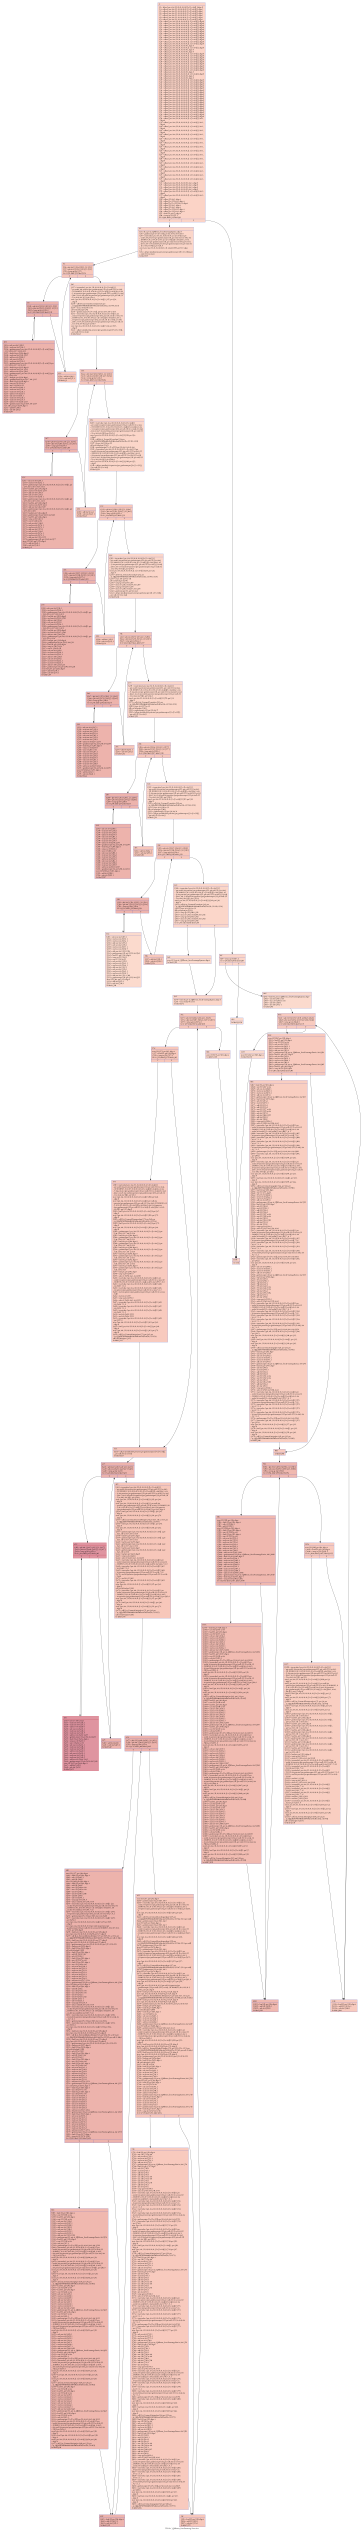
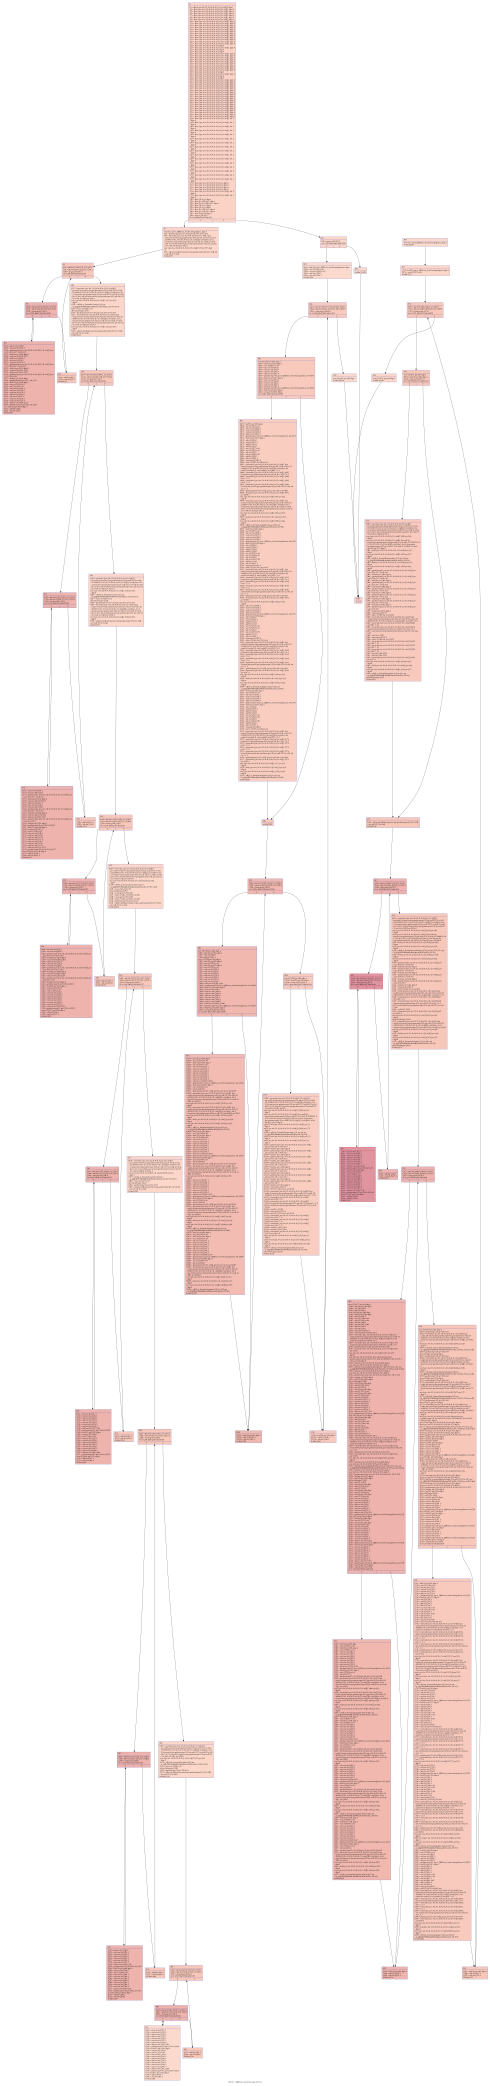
(201, 906) -> none
